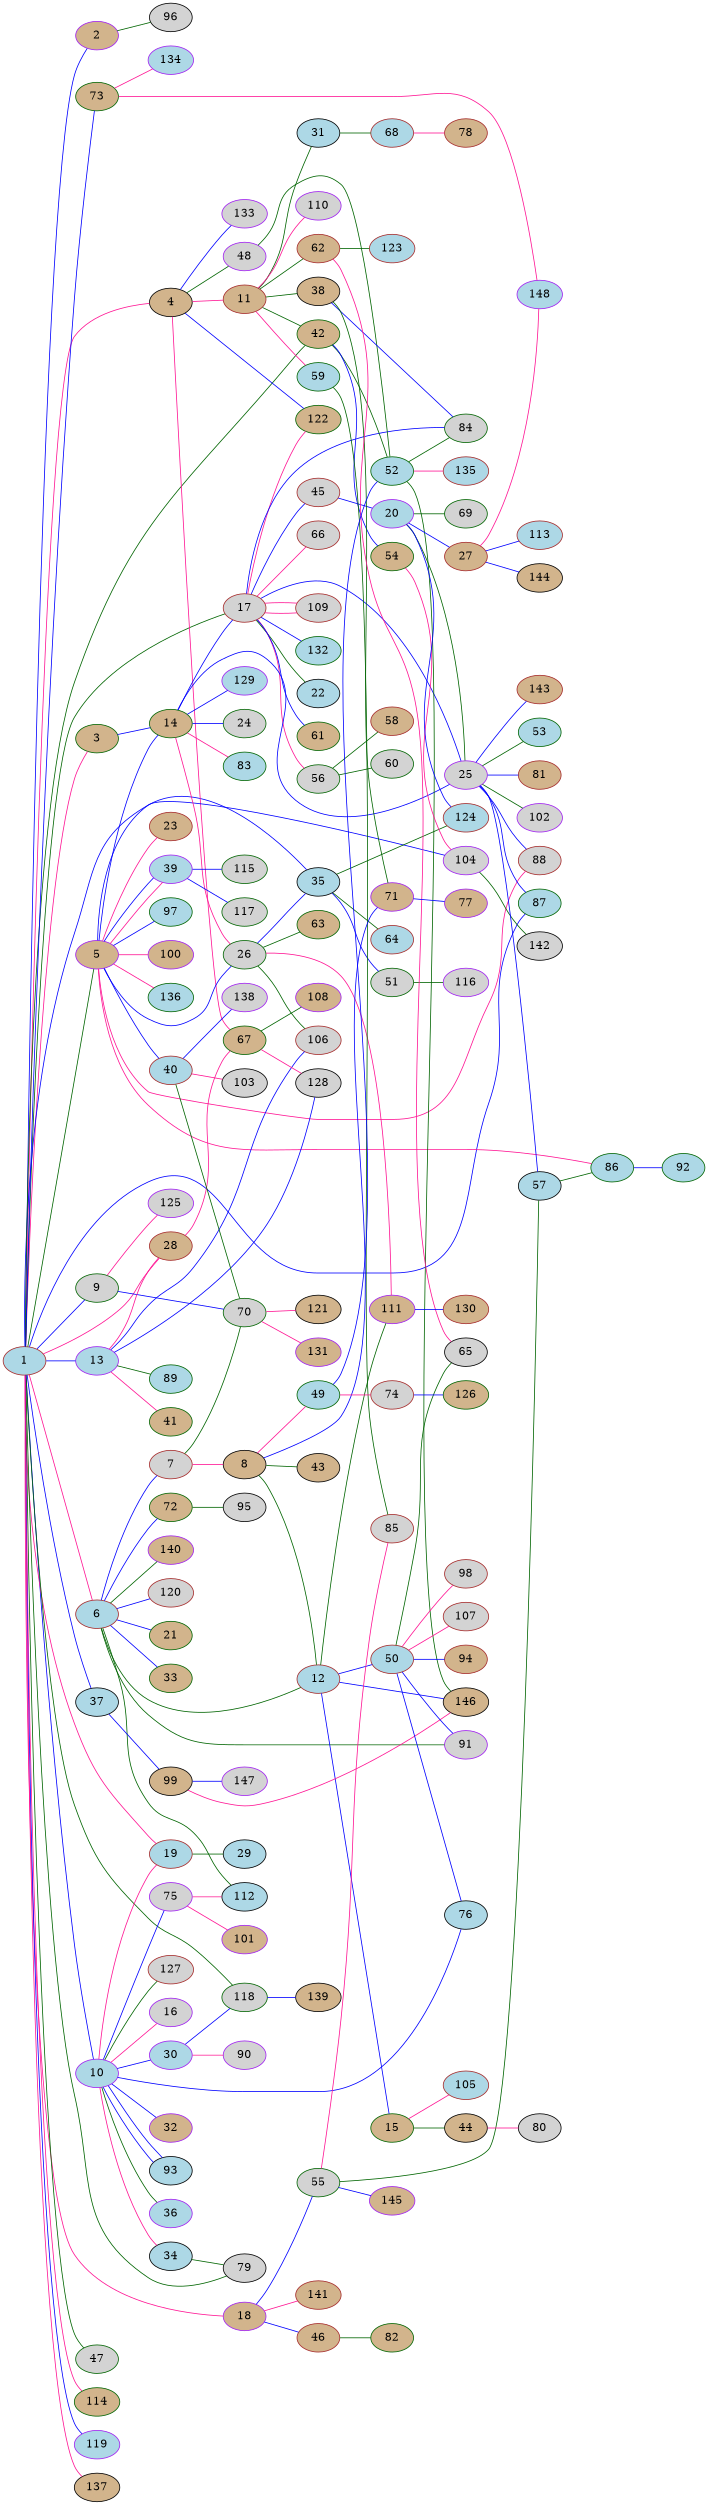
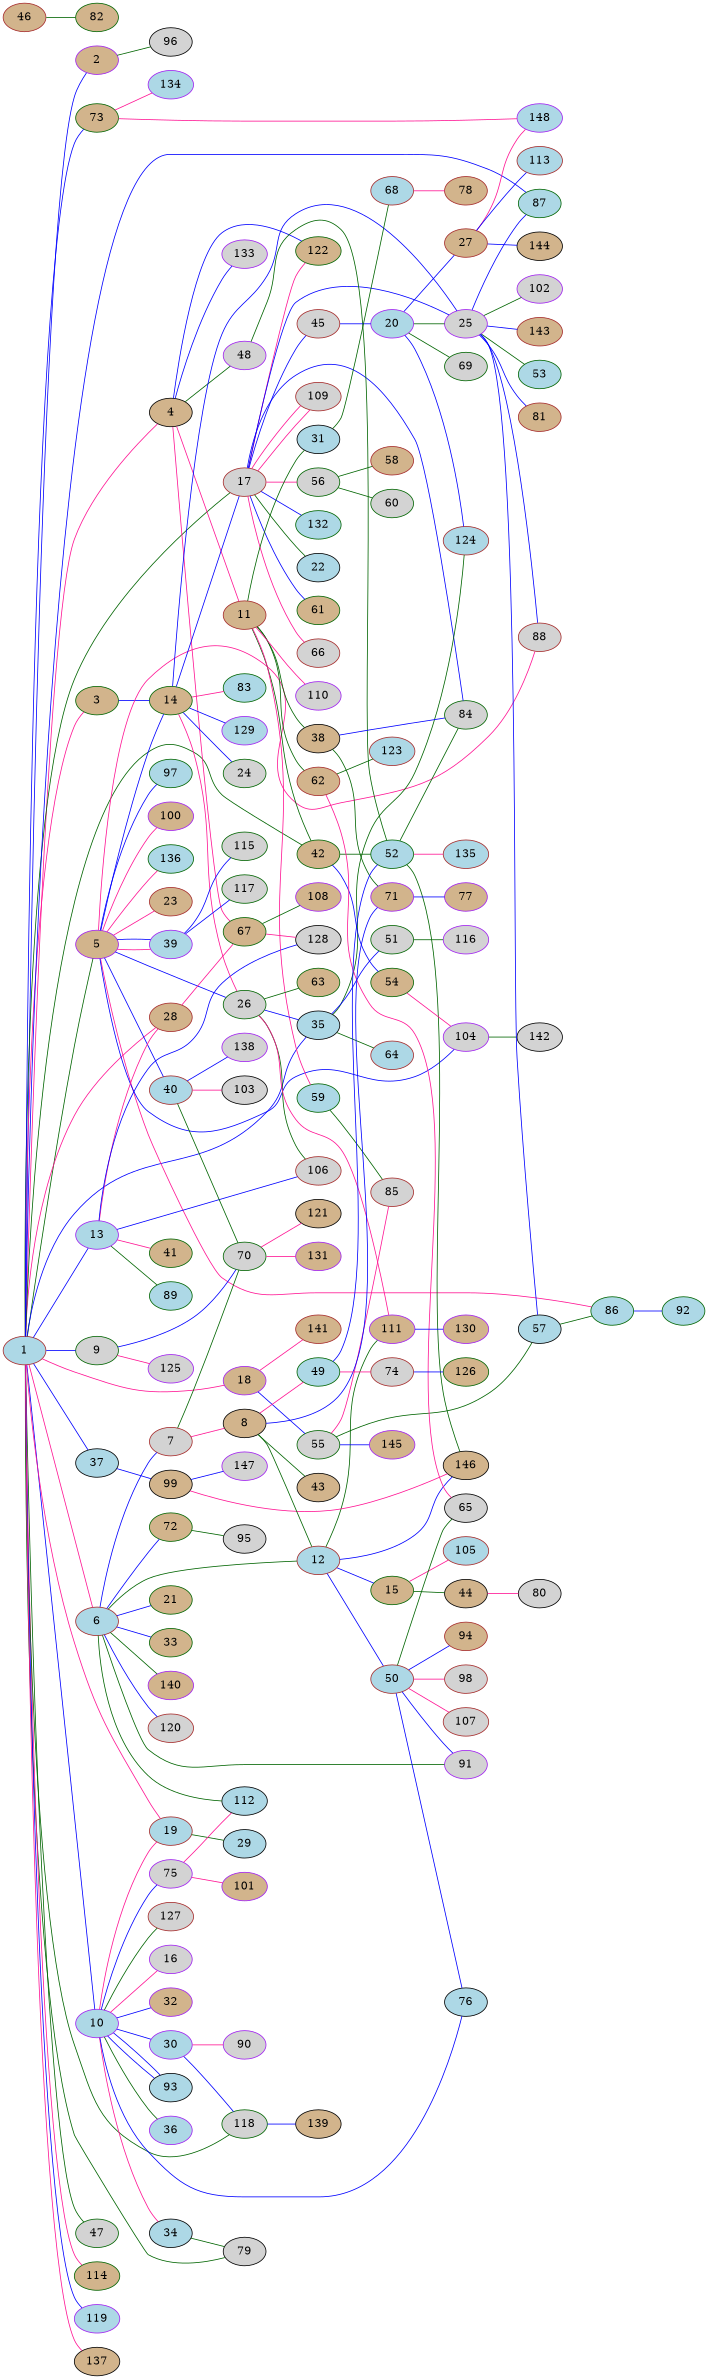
(466, 1309) -> (466, 1329)
(281, 2327) -> none
